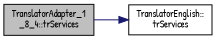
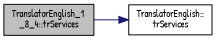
(49, 20) -> (49, 20)
